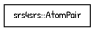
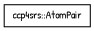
(47, 16) -> (47, 16)
